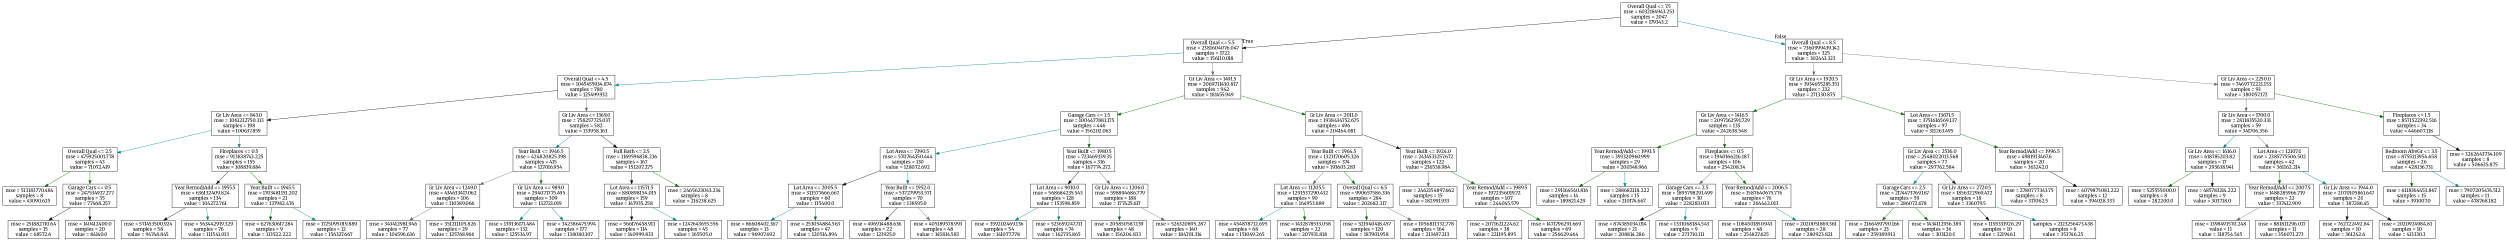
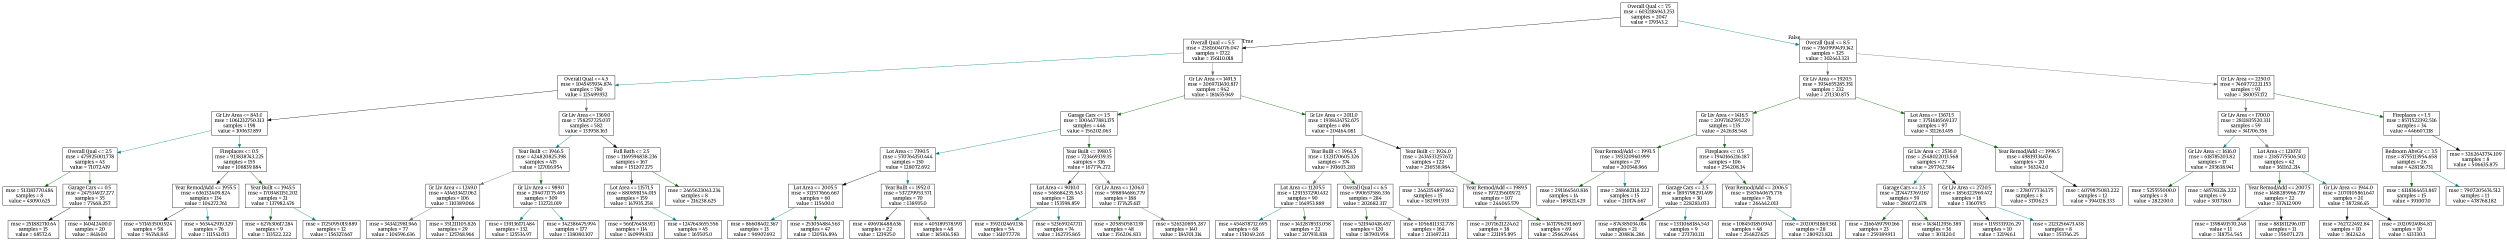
(2063, 230) -> (2059, 230)
